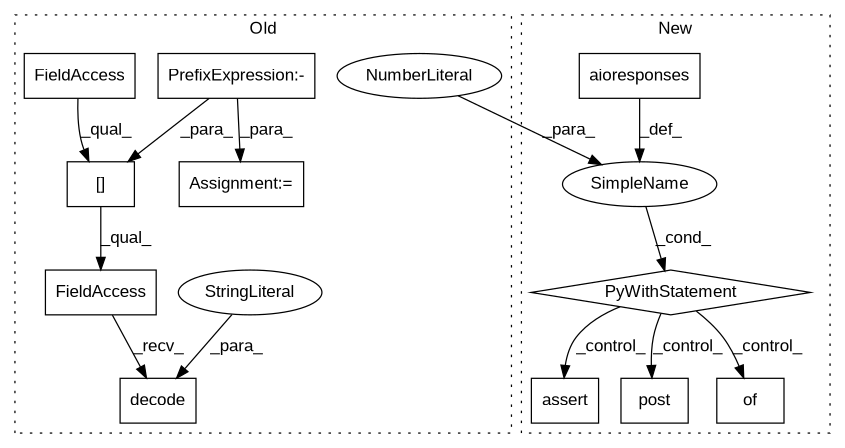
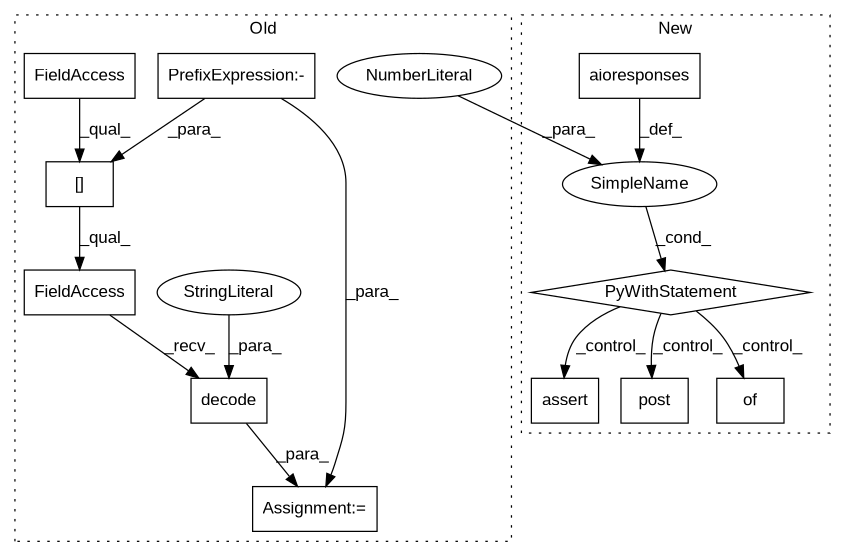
none -> (268, 450)
